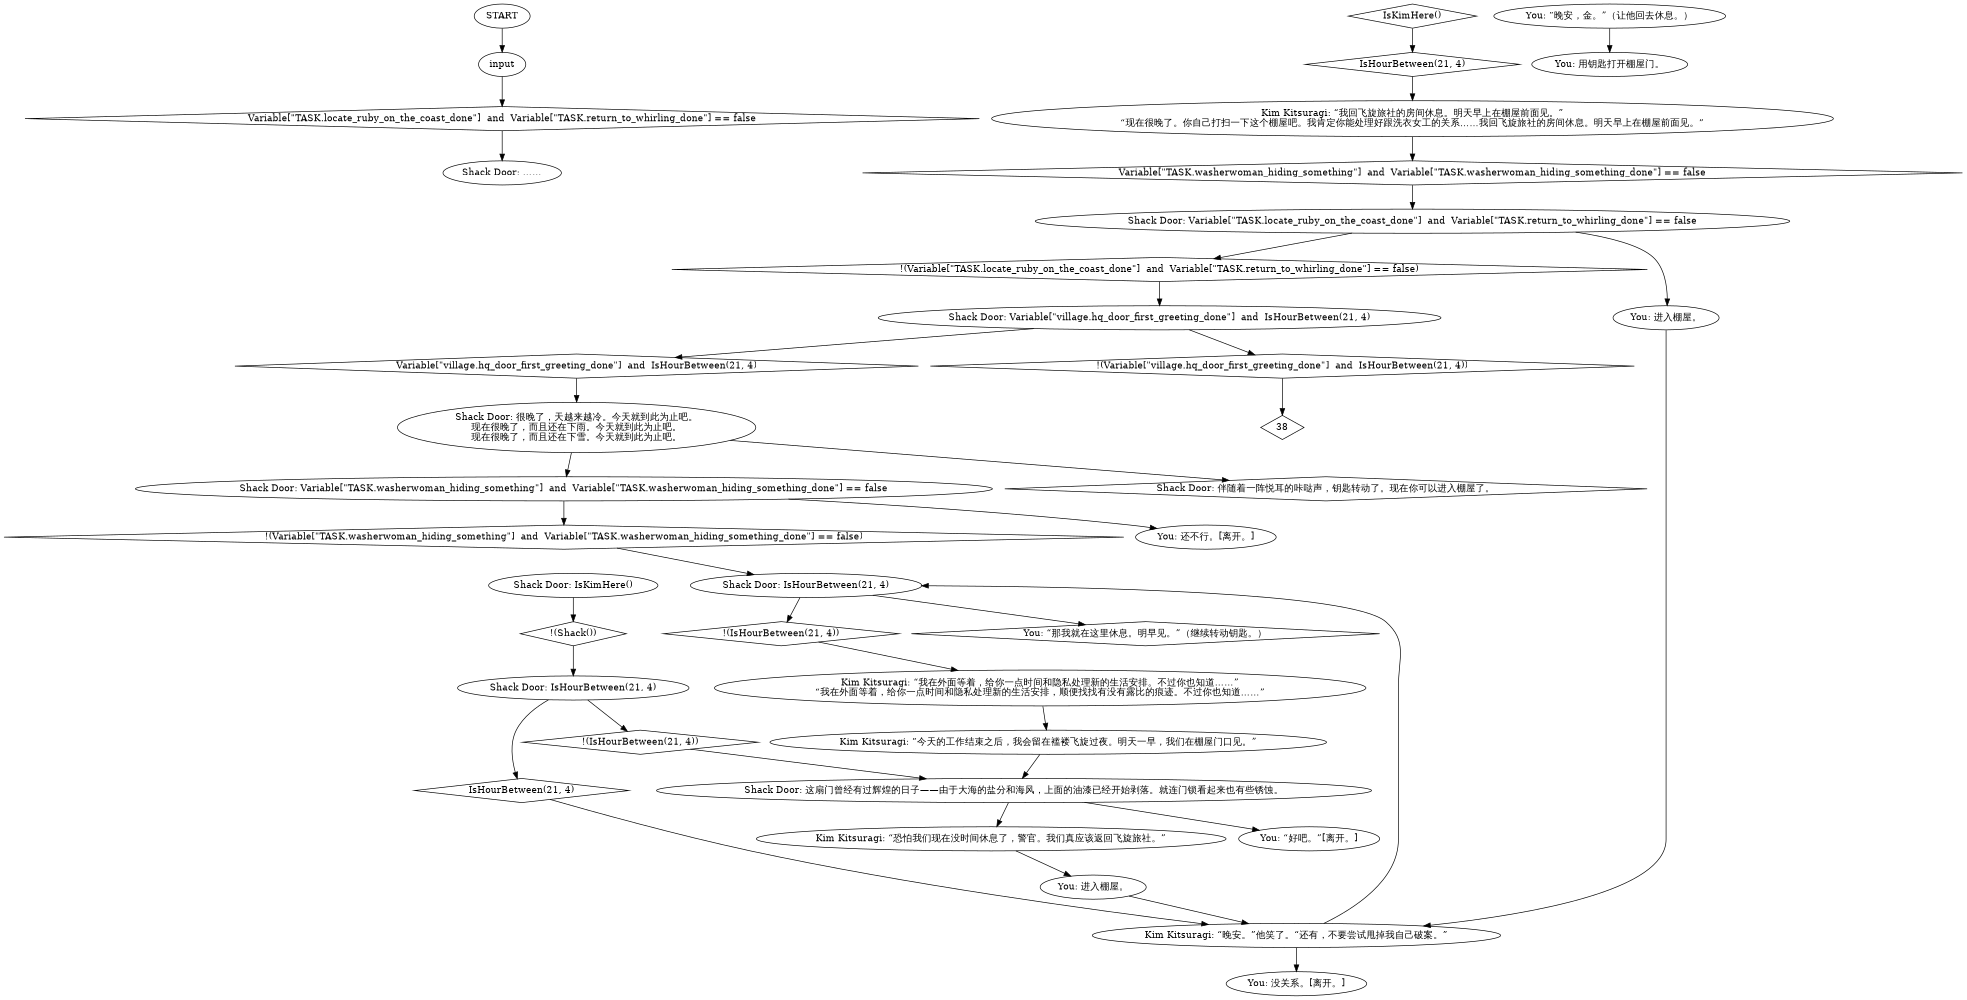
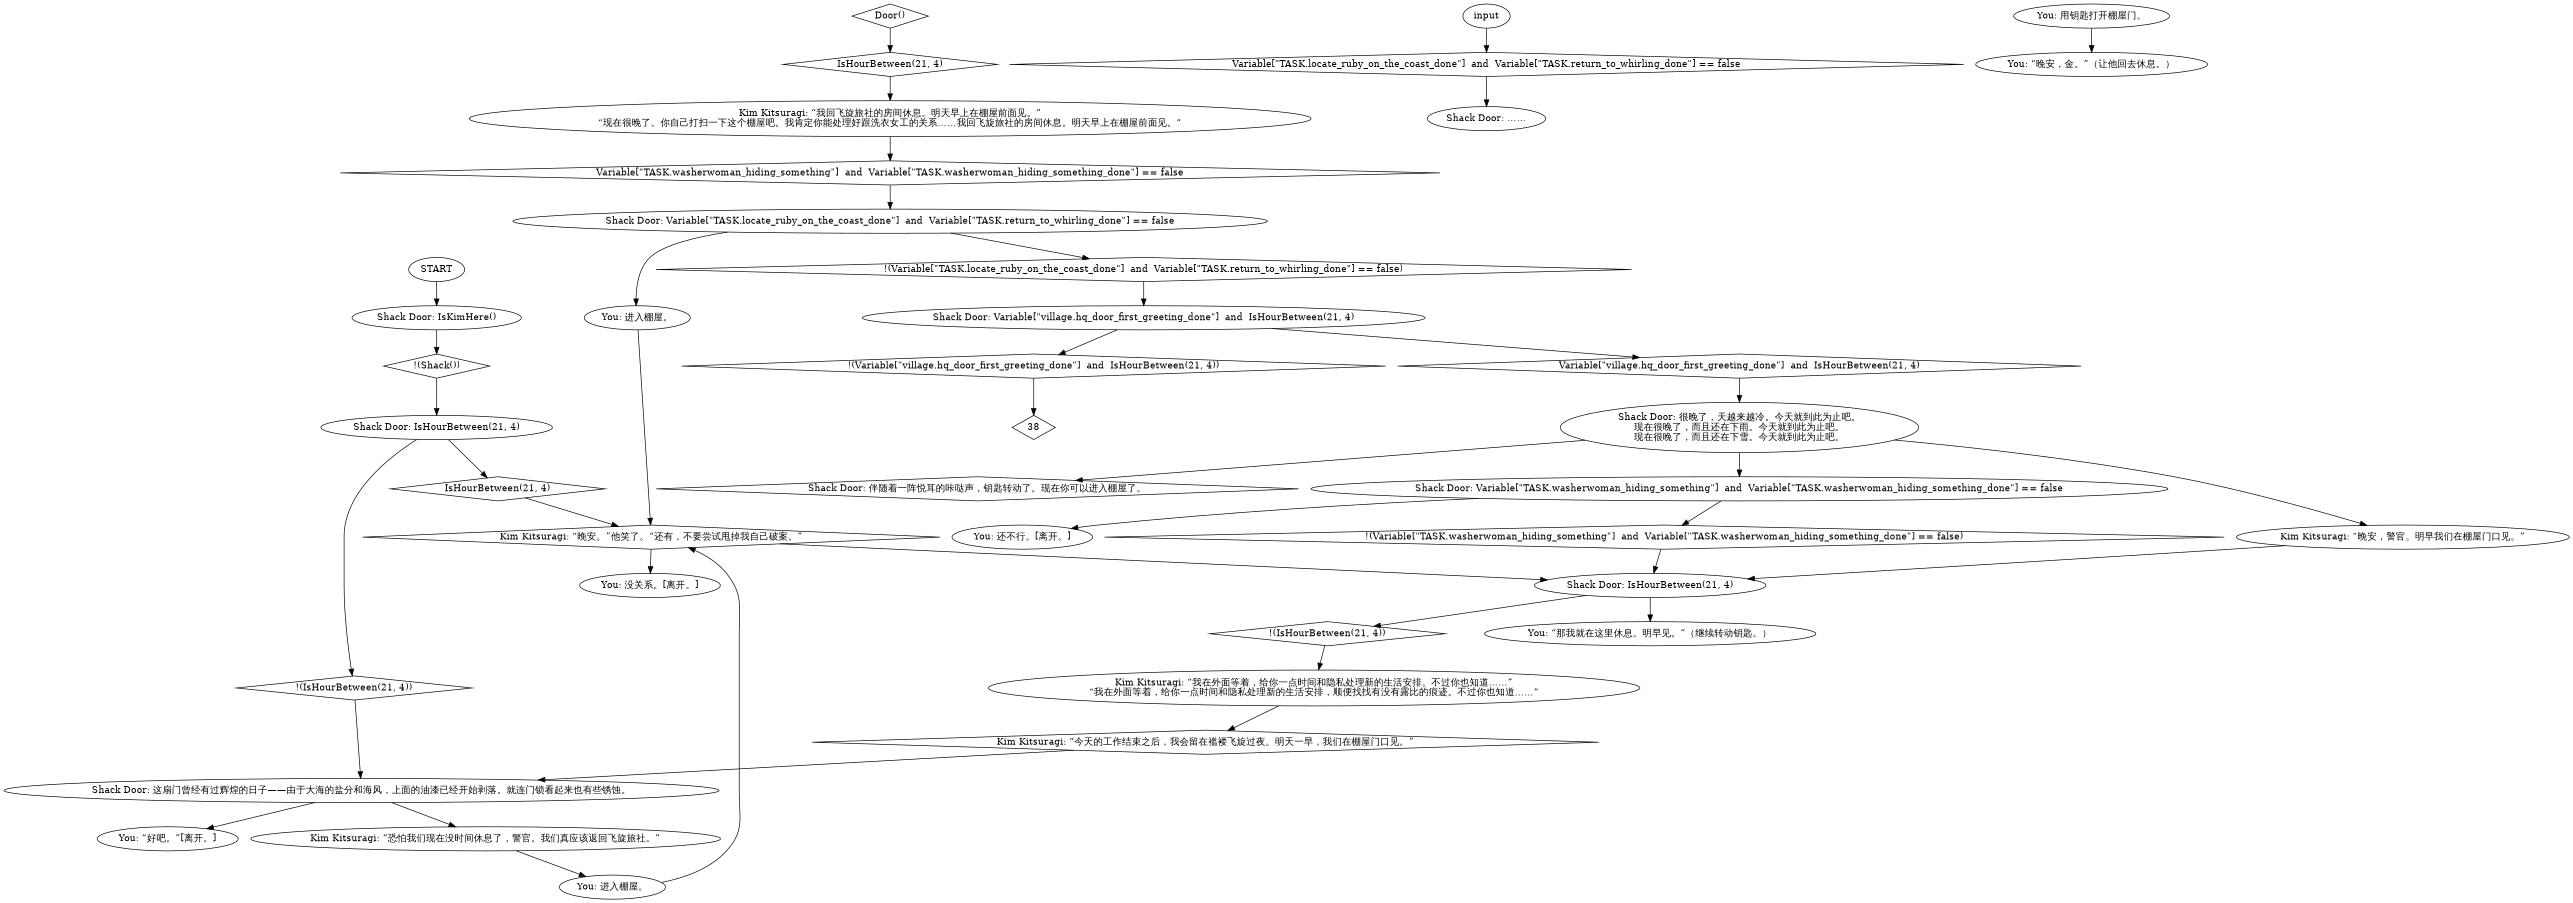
(1413, 16) -> (890, 16)
(502, 37) -> (437, 290)
(1610, 37) -> (2092, 37)
none -> (2403, 537)
(1146, 634) -> (1650, 634)
(1048, 742) -> (1205, 742)
(1296, 935) -> (651, 537)
